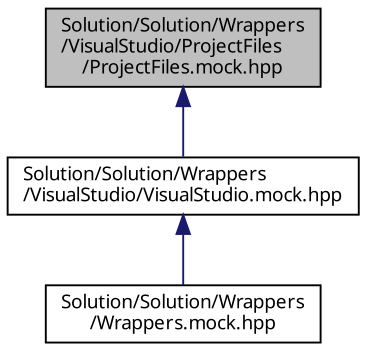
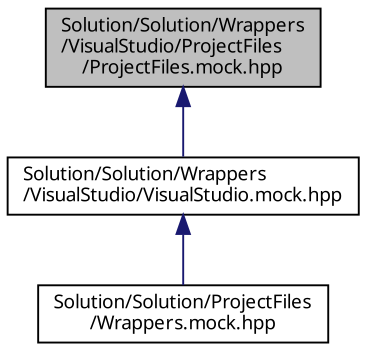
(183, 314) -> (183, 314)
